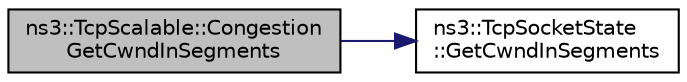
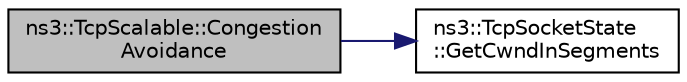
(174, 41) -> (174, 41)
